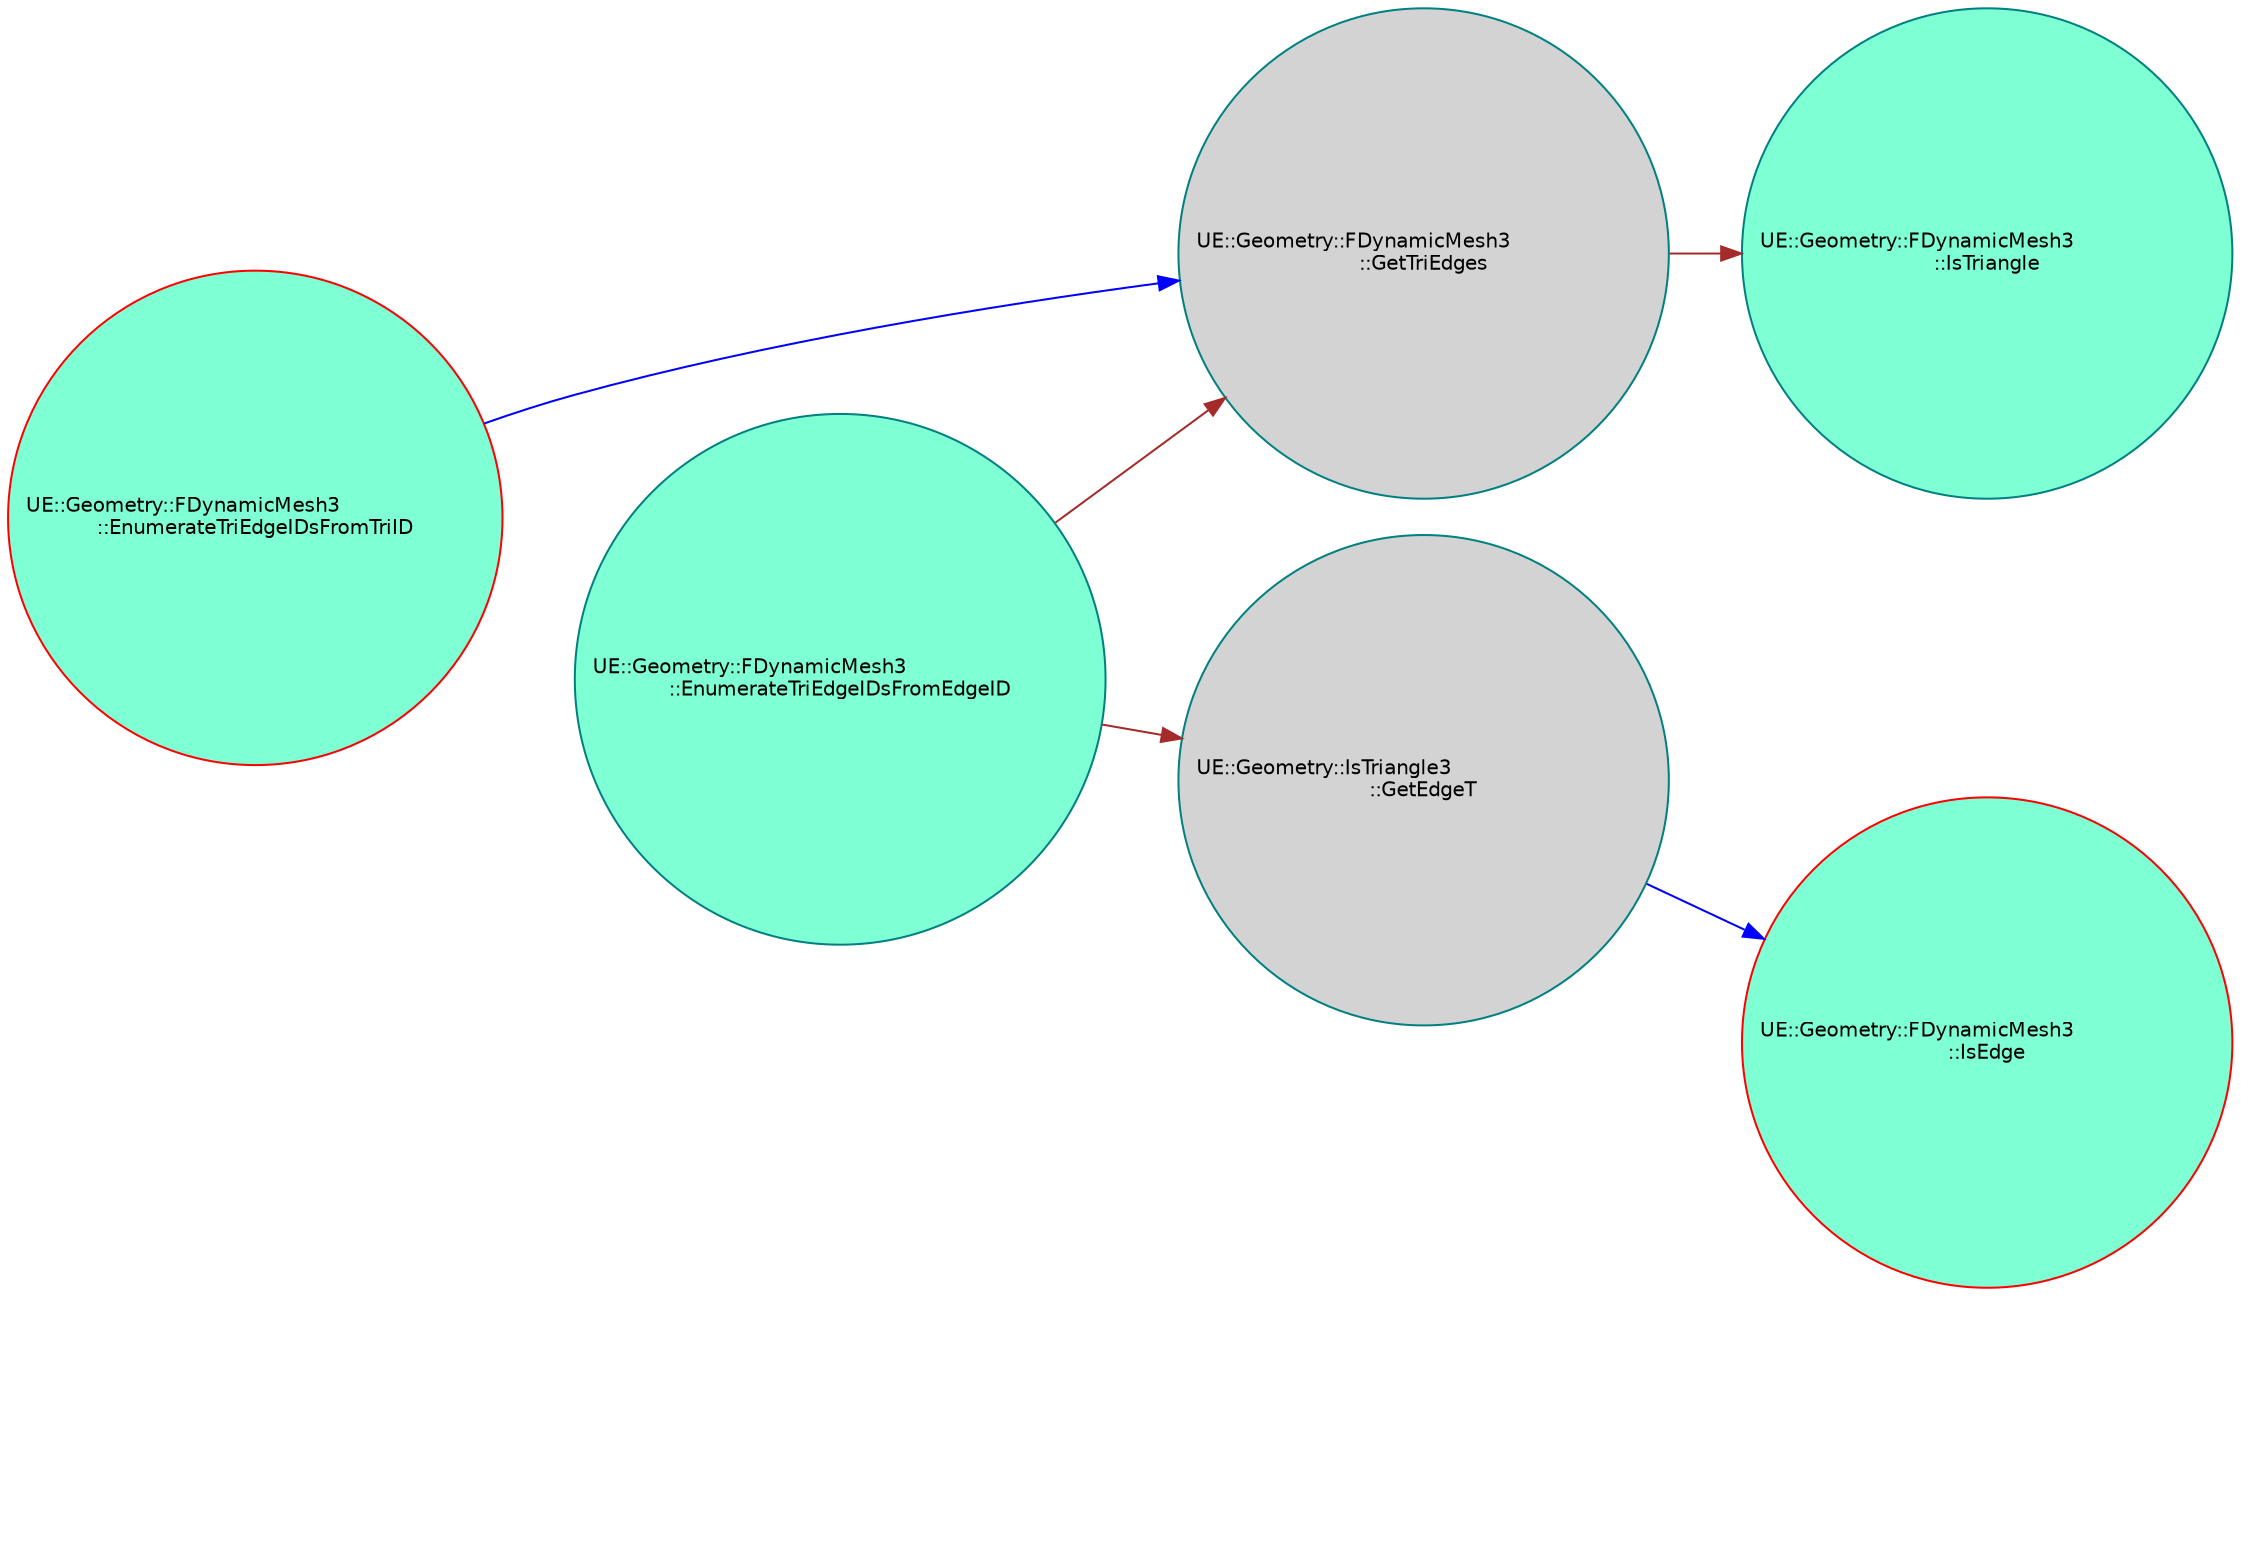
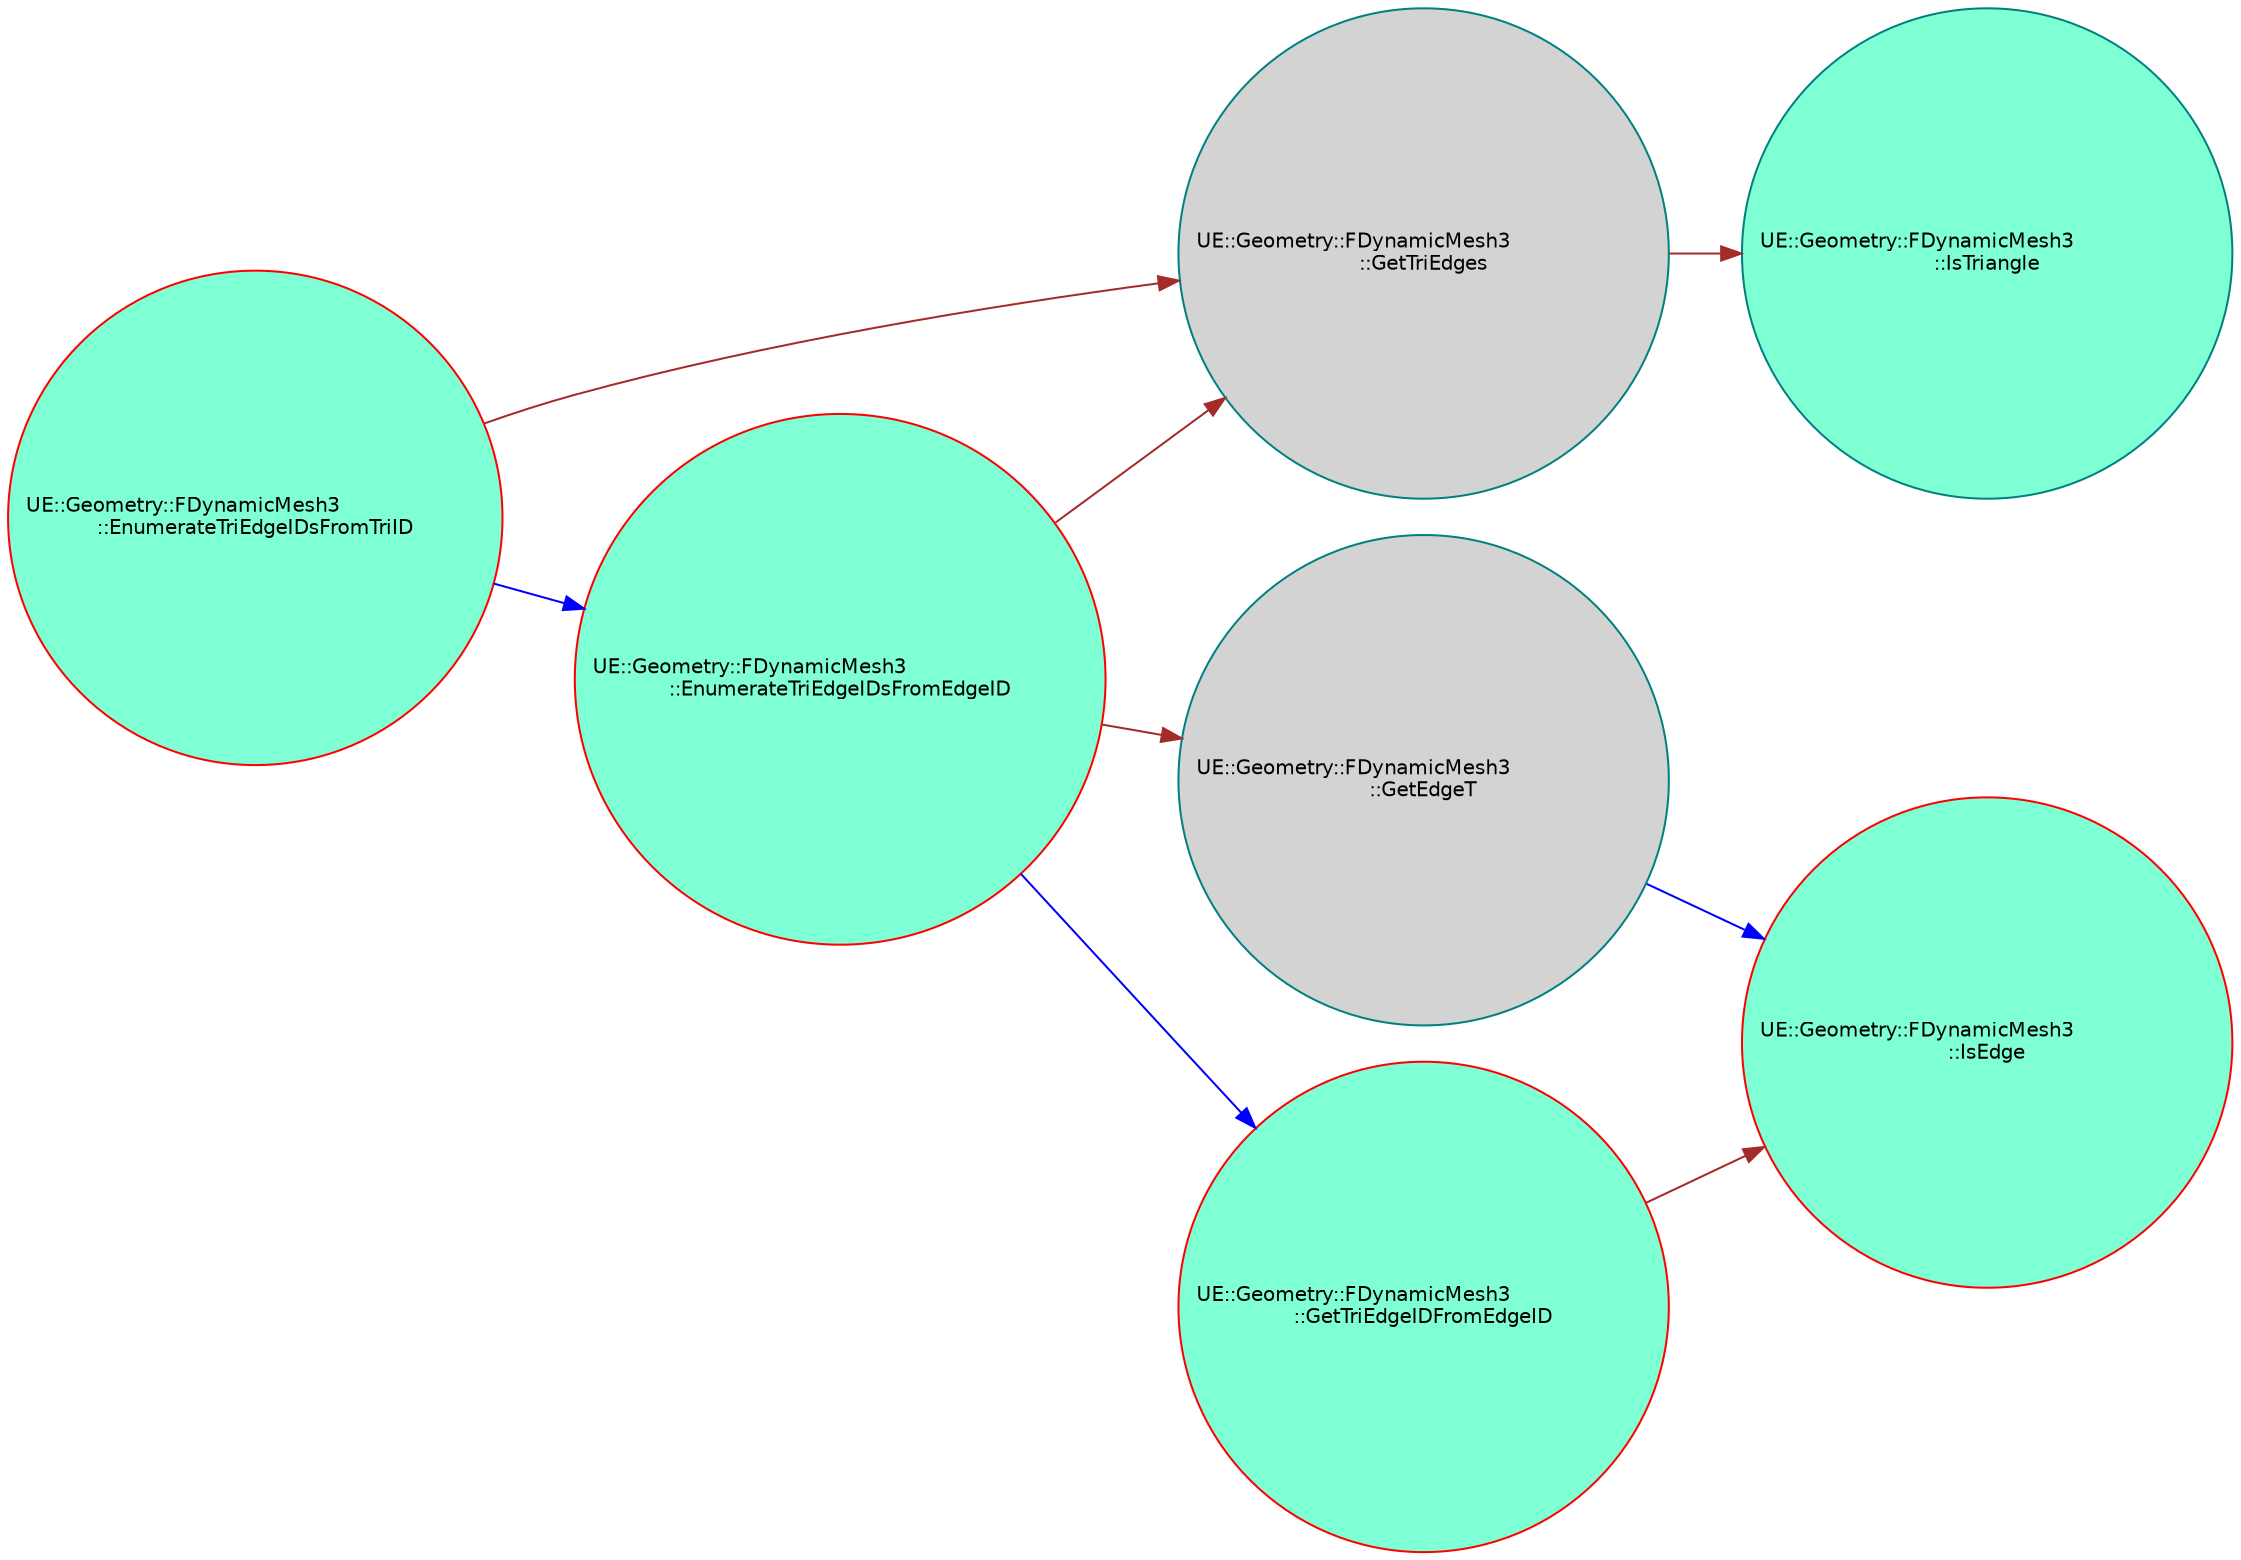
(818, 339) -> (818, 339)
none -> (529, 593)
(840, 679) -> (840, 679)
(1424, 780) -> (1424, 780)
none -> (1424, 1307)
